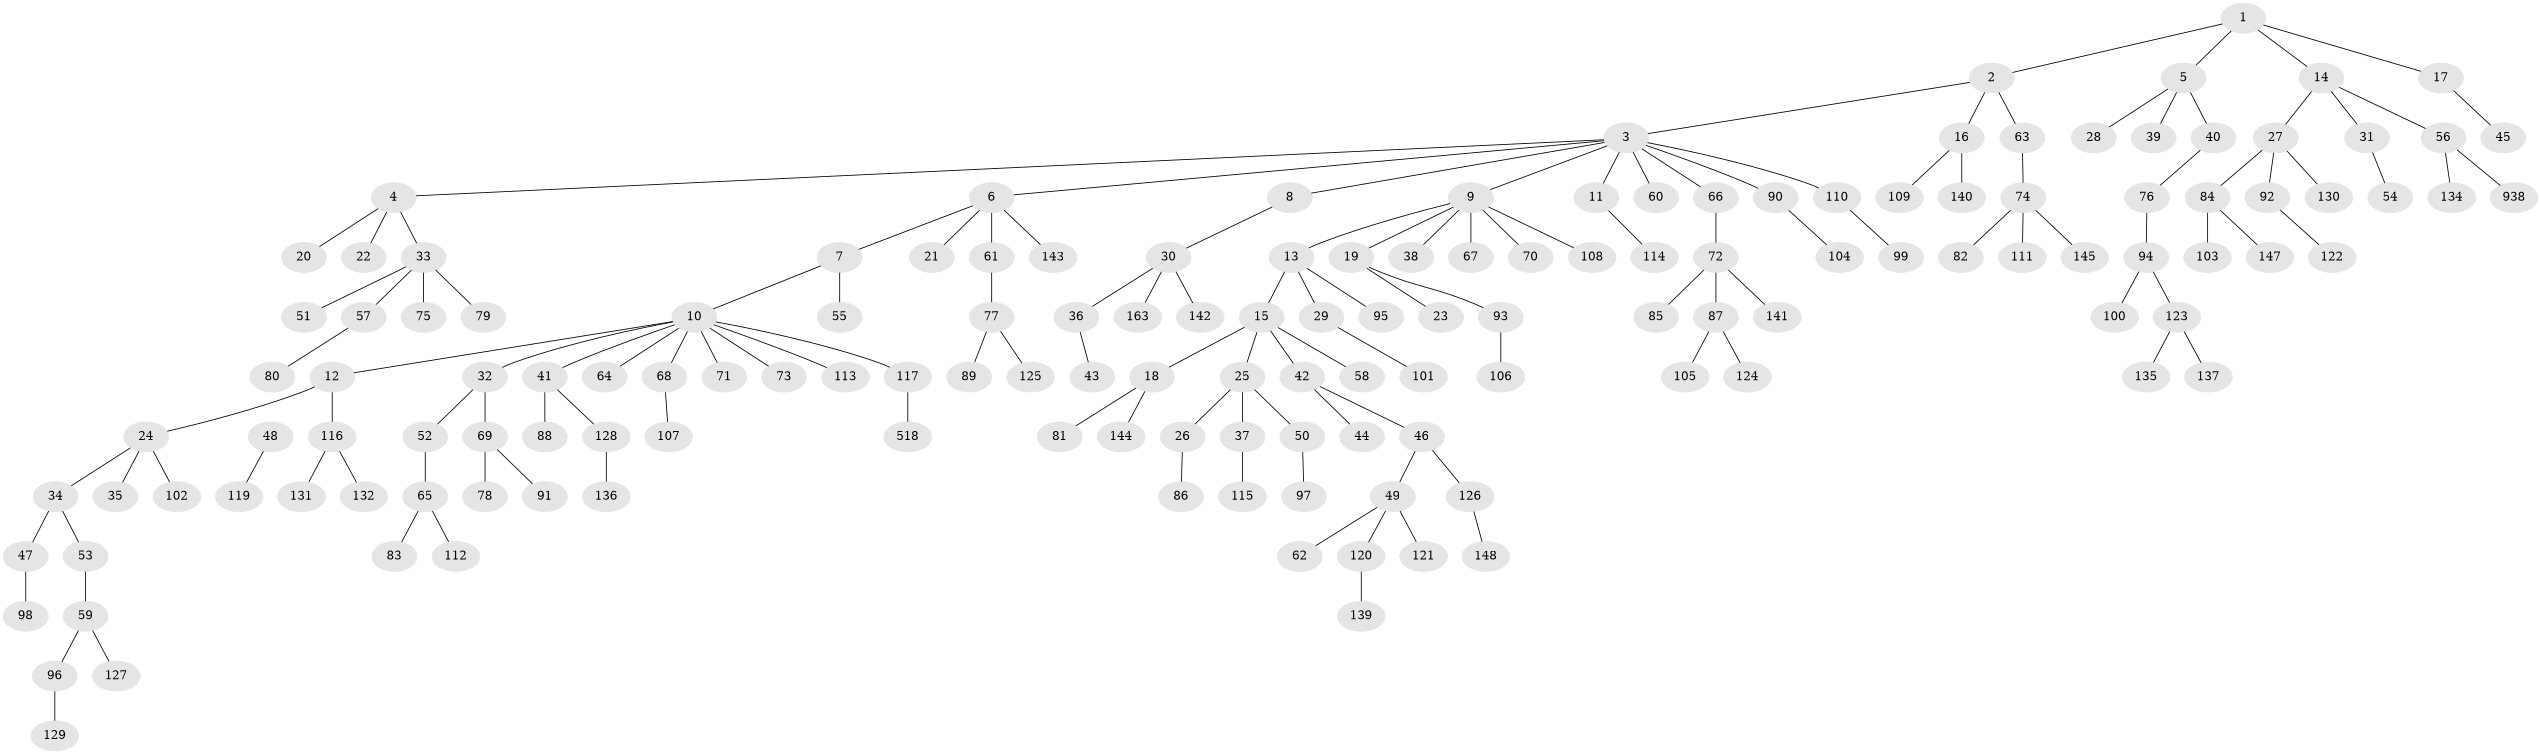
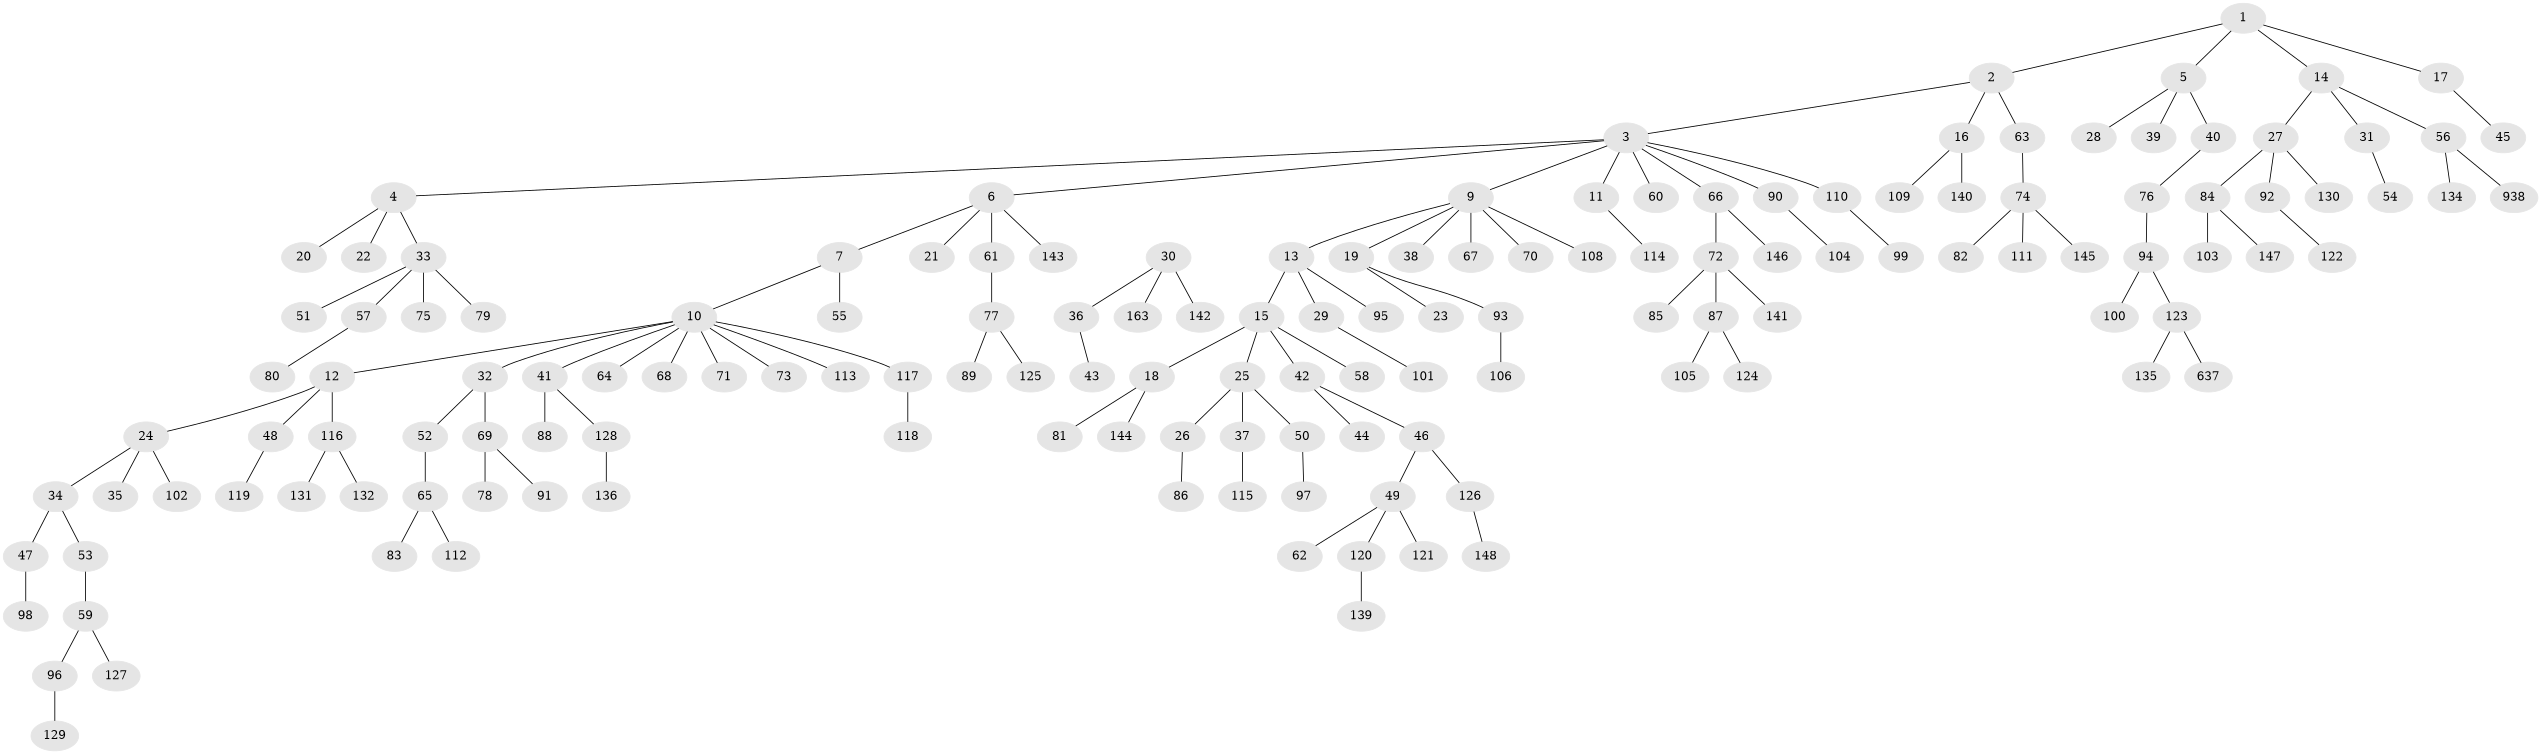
(1290, 198) -> none
none -> (1777, 257)
(2208, 377) -> (2208, 377)
none -> (301, 407)
(669, 437) -> none
(908, 437) -> (908, 437)
